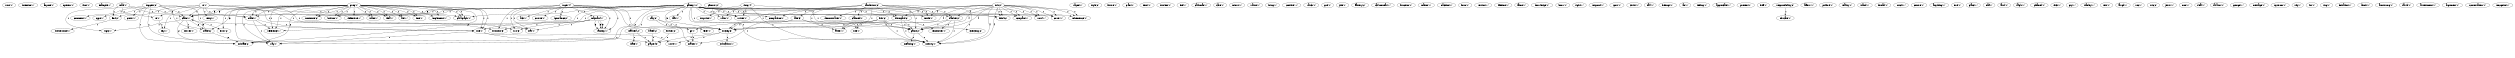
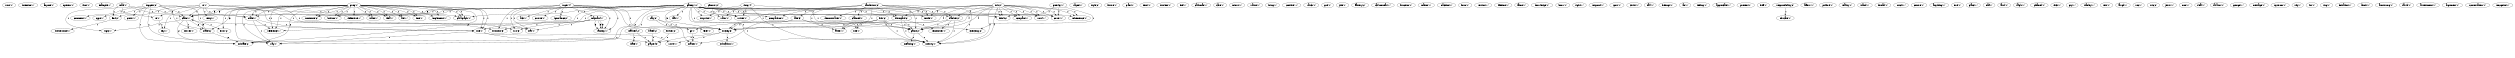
none -> (1058, 5)
none -> (697, 12)
